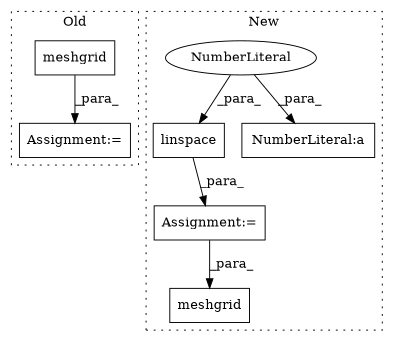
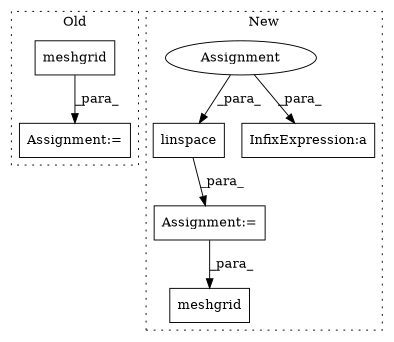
(241, 58) -> (241, 58)
(308, 140) -> (308, 140)
